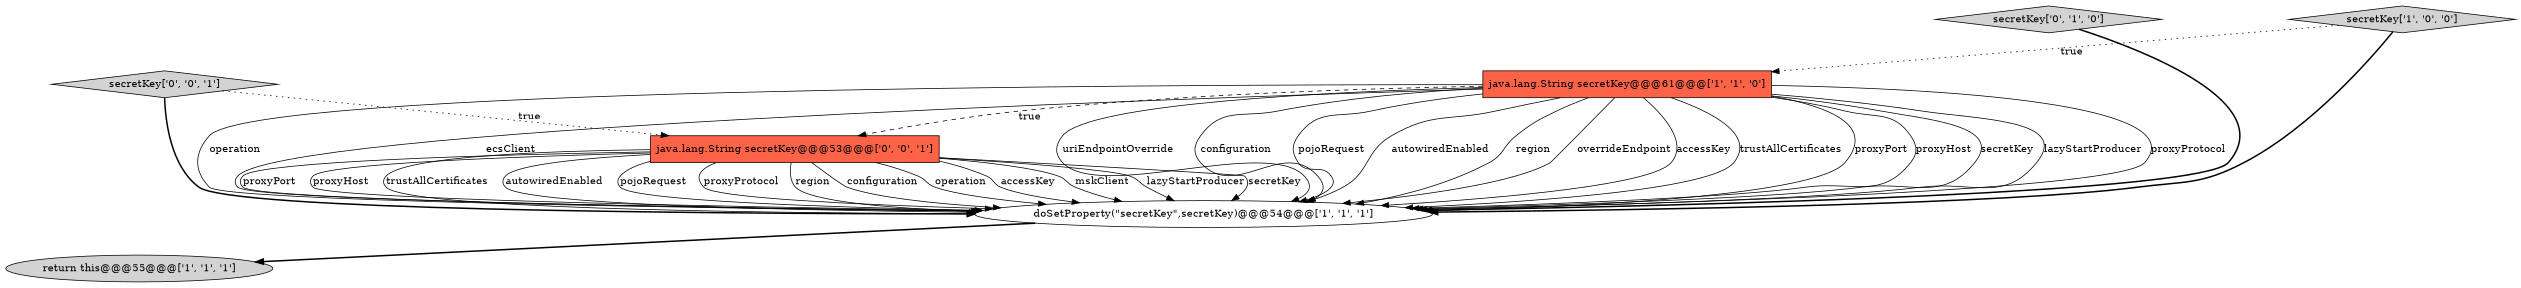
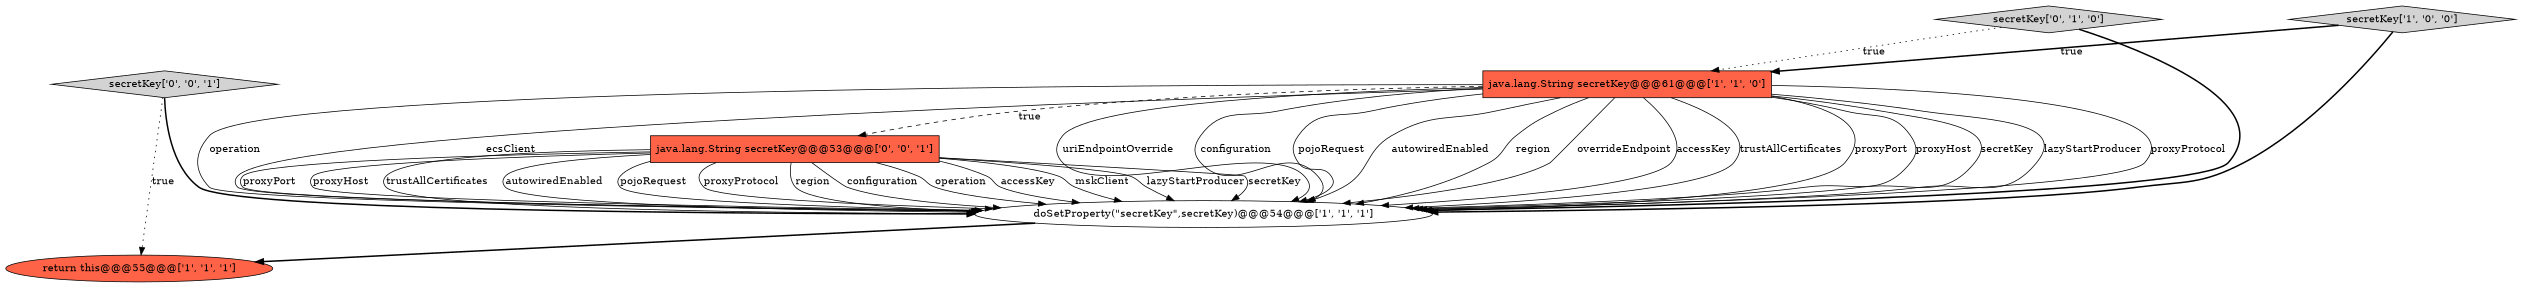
none -> (1860, 48)
(2059, 48) -> (2059, 48)
(442, 113) -> (152, 173)
(139, 268) -> (139, 268)
